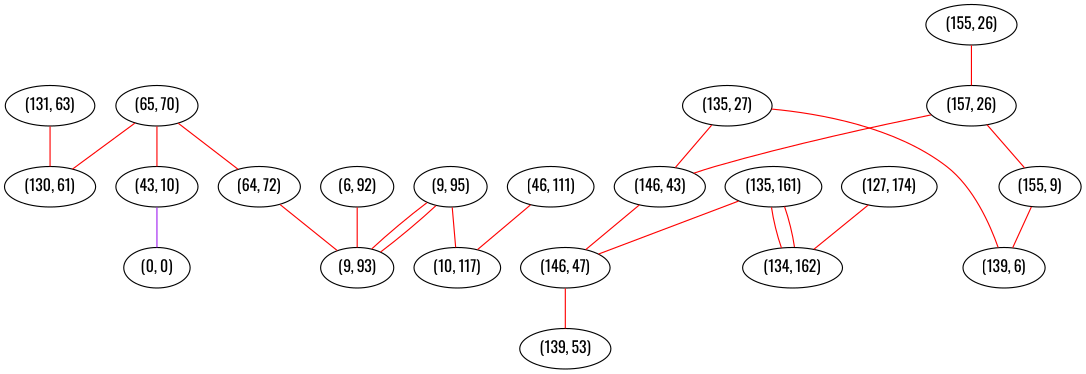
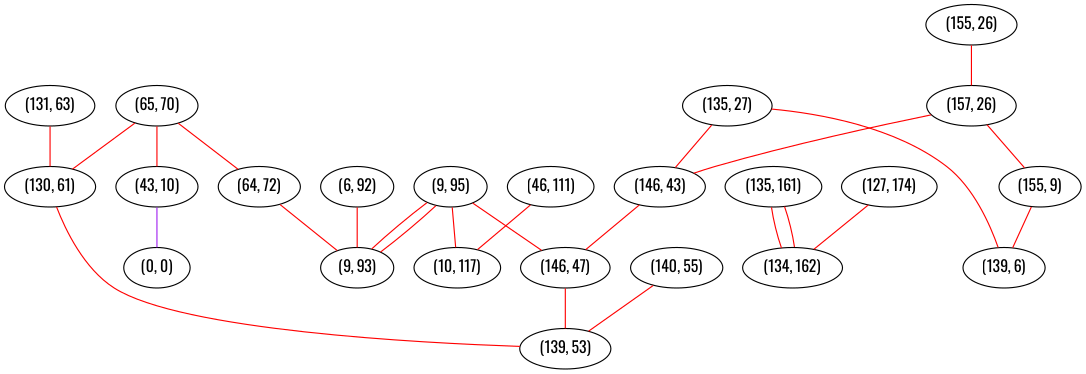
(669, 228) -> (512, 230)
none -> (677, 268)
none -> (264, 327)
